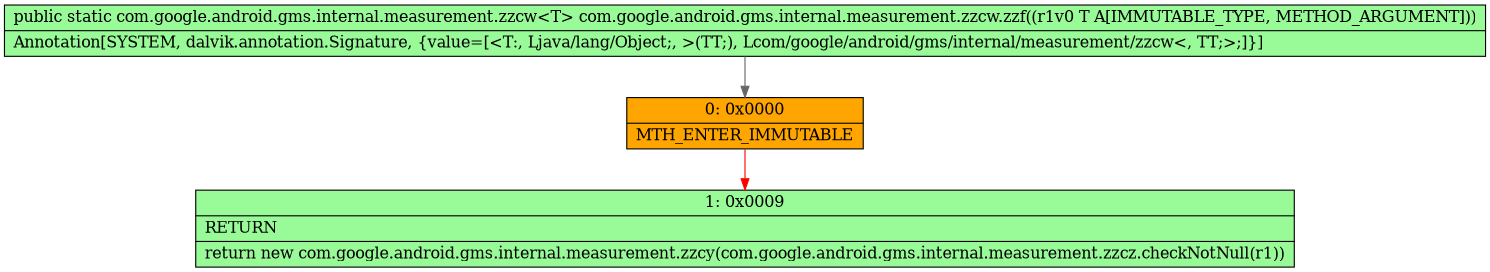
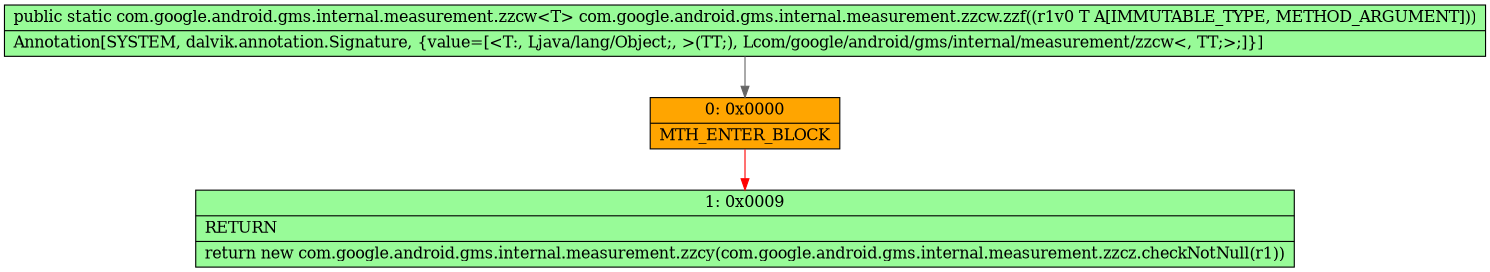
(745, 136) -> (745, 136)
